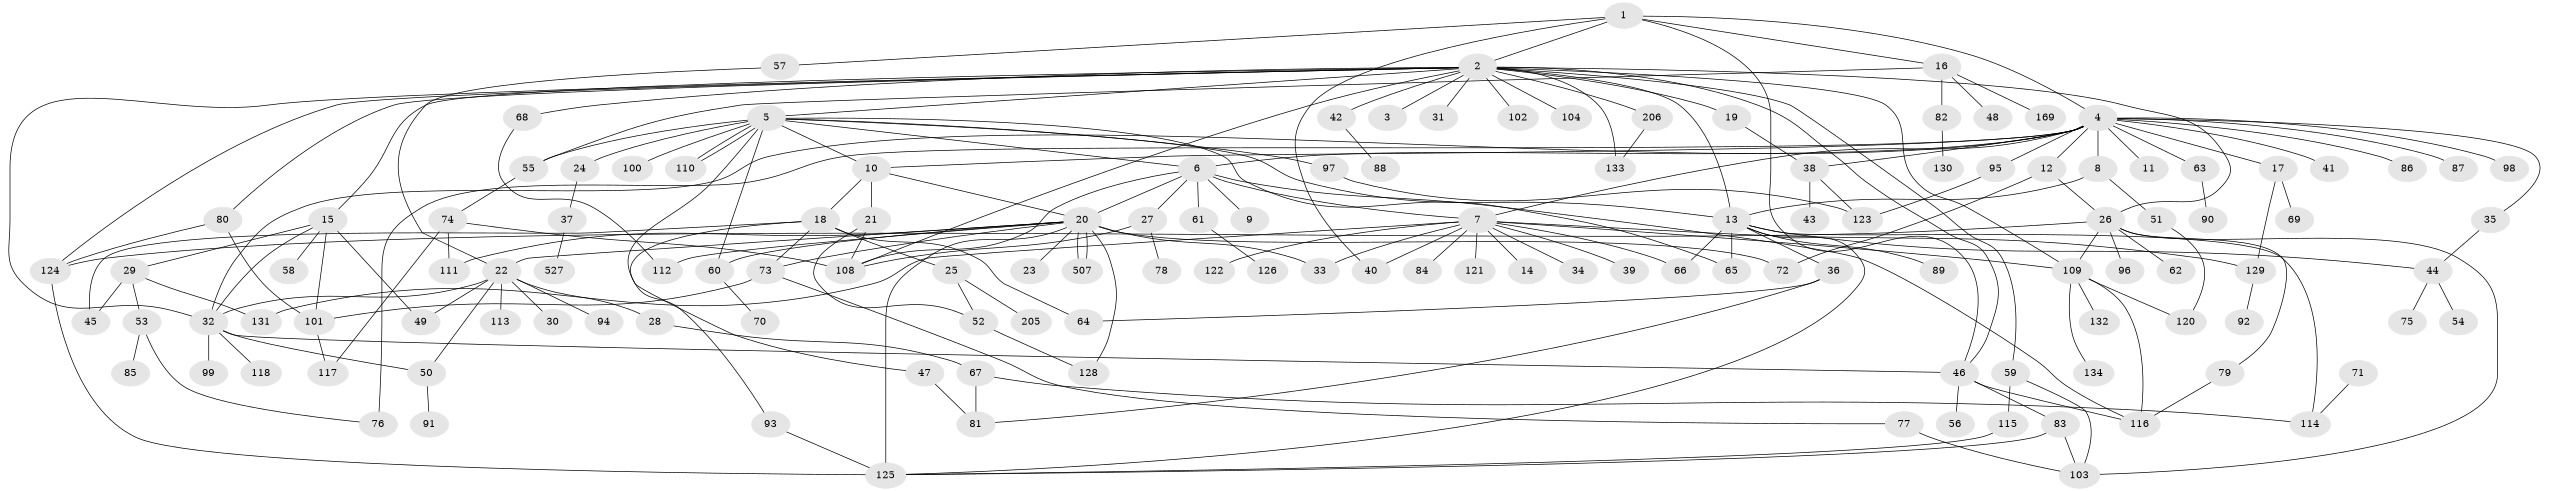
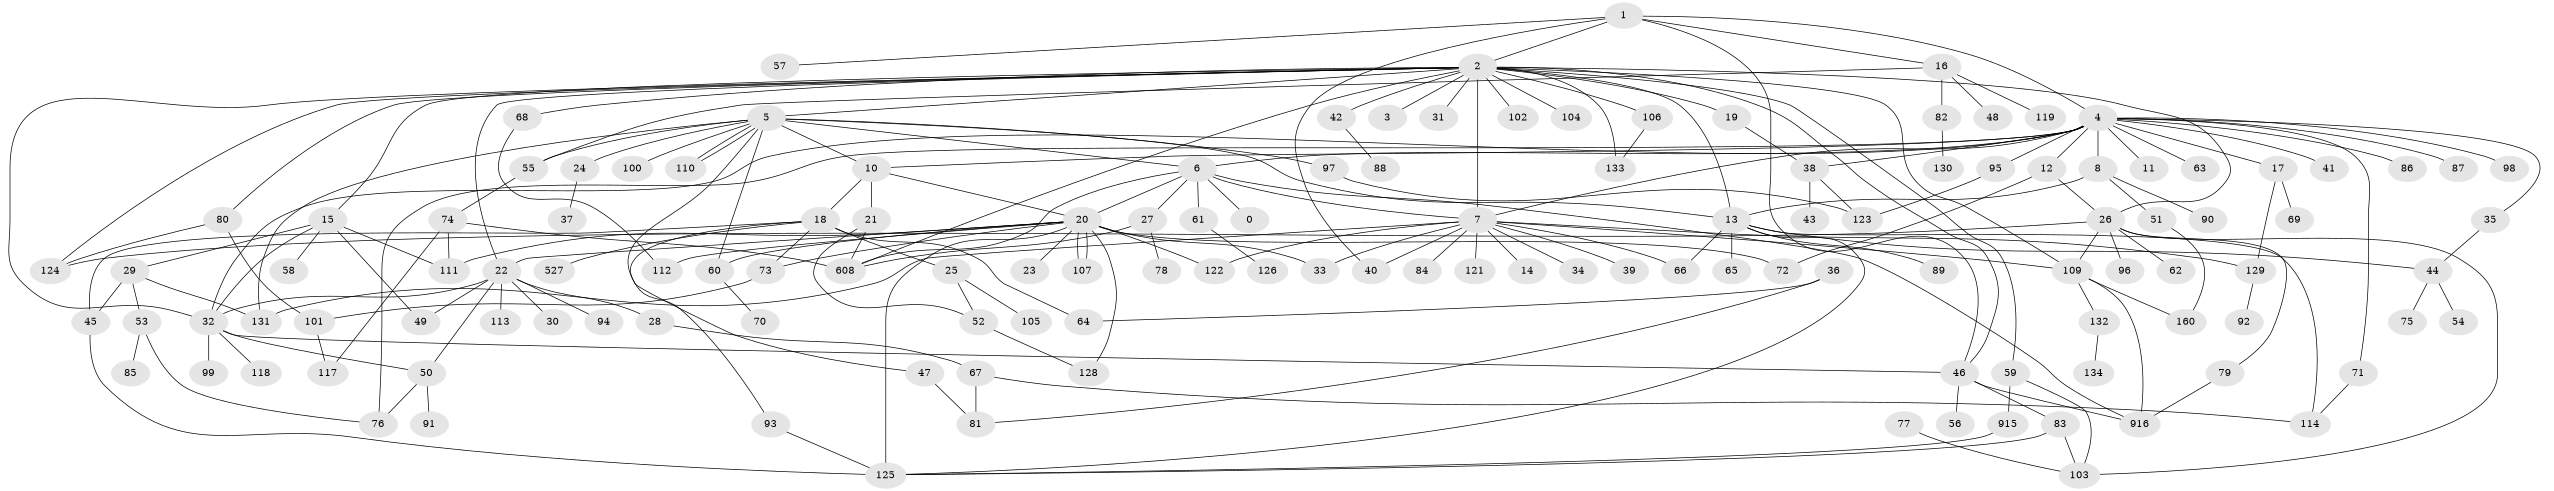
(487, 88) -> (896, 82)
(1652, 118) -> (1652, 118)
(2045, 118) -> (2045, 118)
none -> (1478, 140)
none -> (2359, 160)
(2204, 194) -> (2153, 194)
(1389, 205) -> (464, 158)
(1250, 220) -> (1250, 220)
(561, 246) -> (685, 237)
none -> (1162, 248)
(1792, 250) -> none
(321, 271) -> (390, 246)
(845, 271) -> (845, 271)
(1082, 271) -> (1082, 271)
(1031, 322) -> (1031, 322)
(2186, 322) -> (2186, 322)
(2070, 324) -> (2097, 348)
none -> (402, 399)
(1323, 412) -> none
(2008, 424) -> (2008, 424)
(2140, 424) -> (2140, 424)
(409, 465) -> (451, 449)
